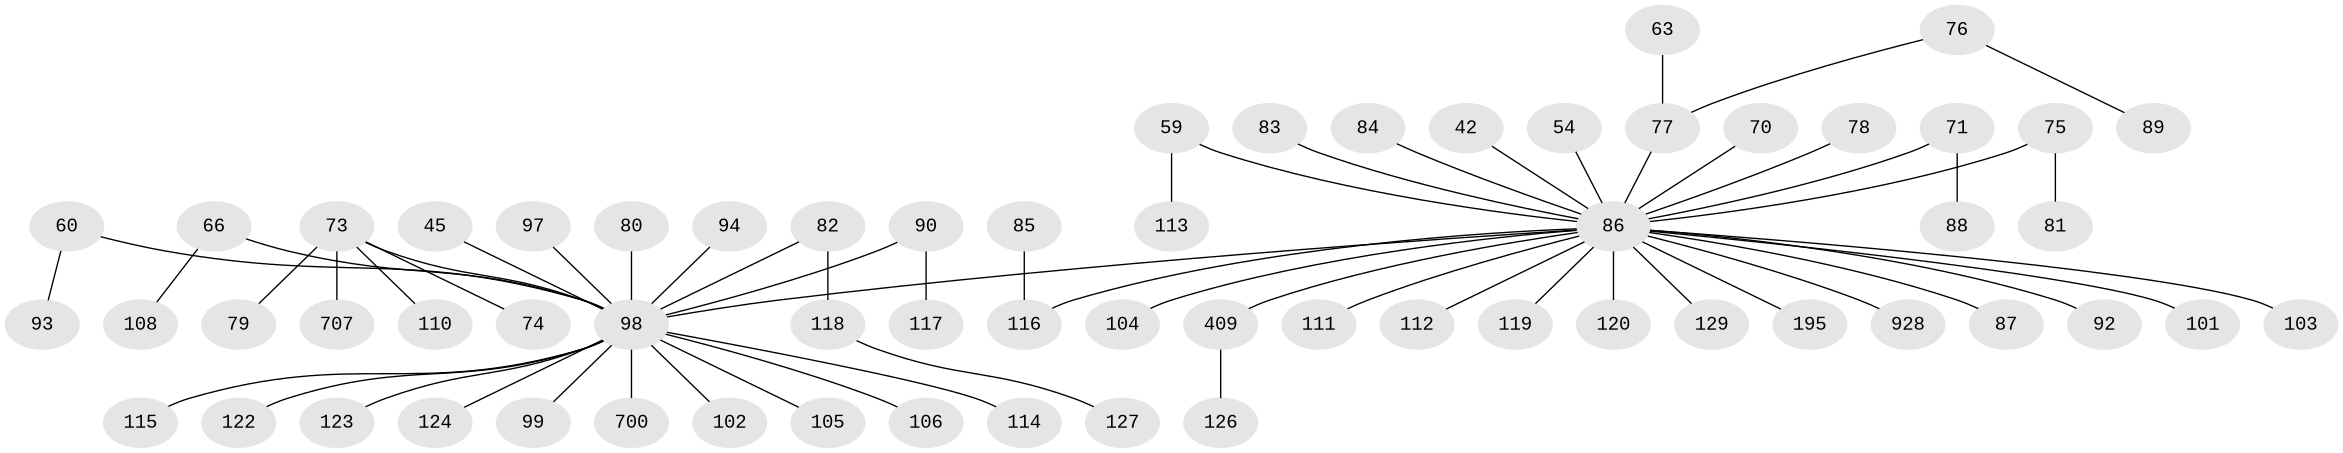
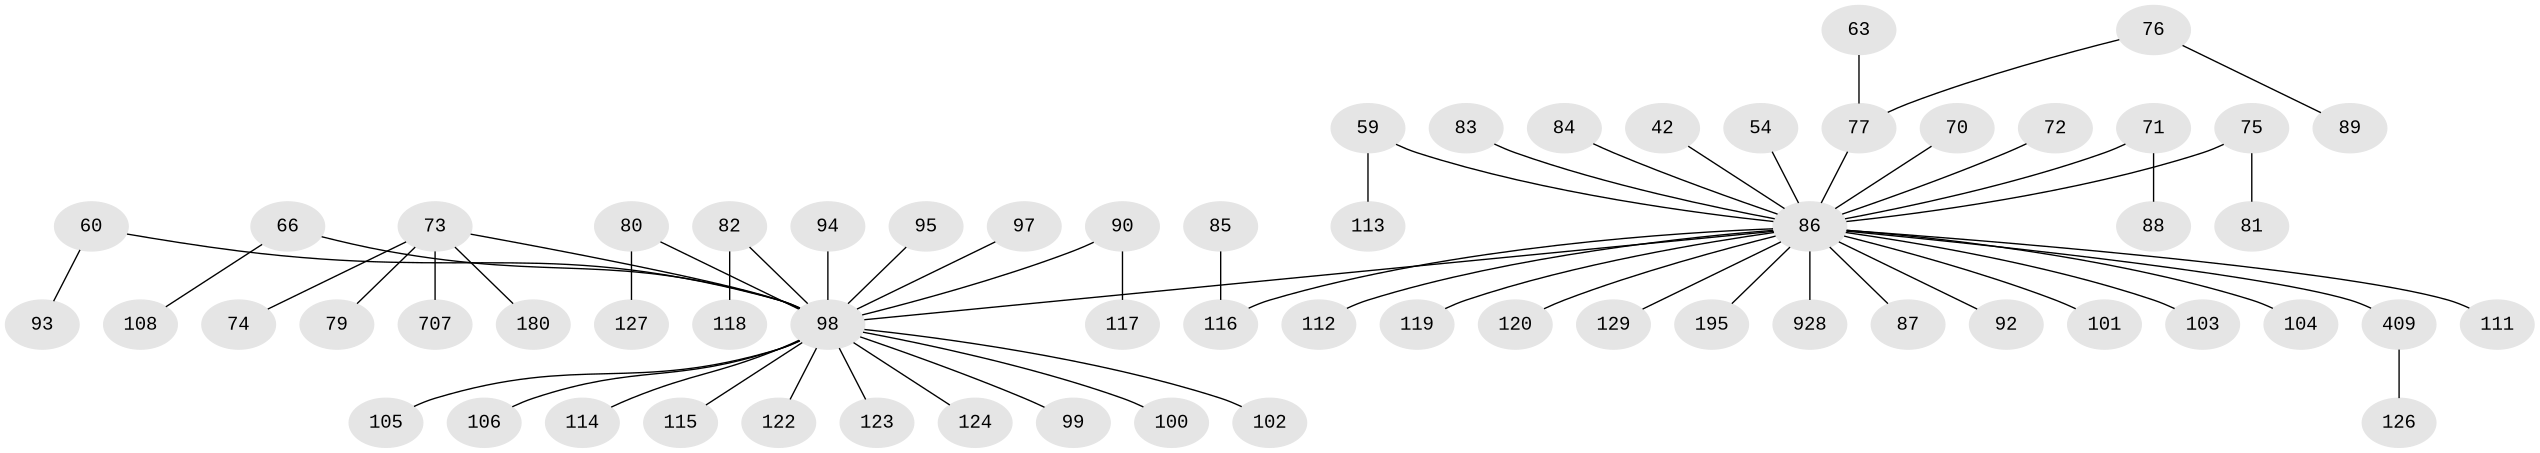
(1859, 128) -> (2055, 128)
(435, 226) -> (926, 226)
(435, 325) -> (533, 325)
(975, 374) -> (631, 280)
(631, 423) -> (1172, 423)
